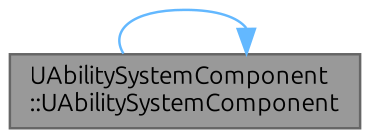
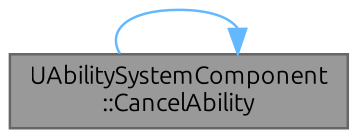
(185, 91) -> (179, 91)
